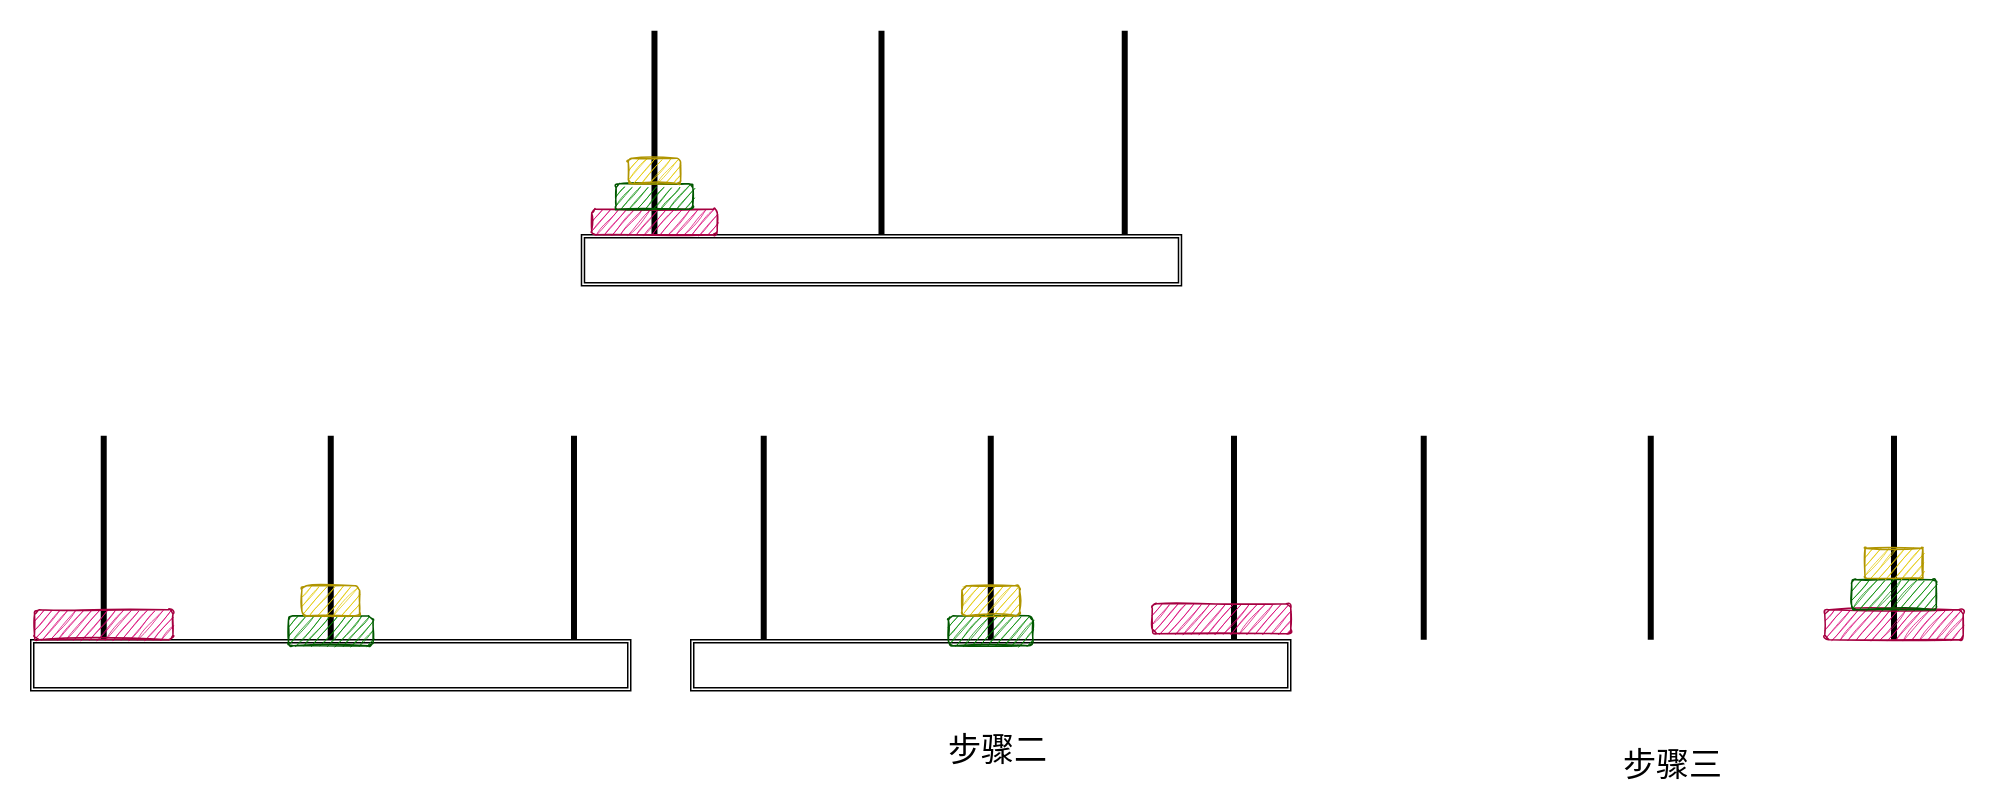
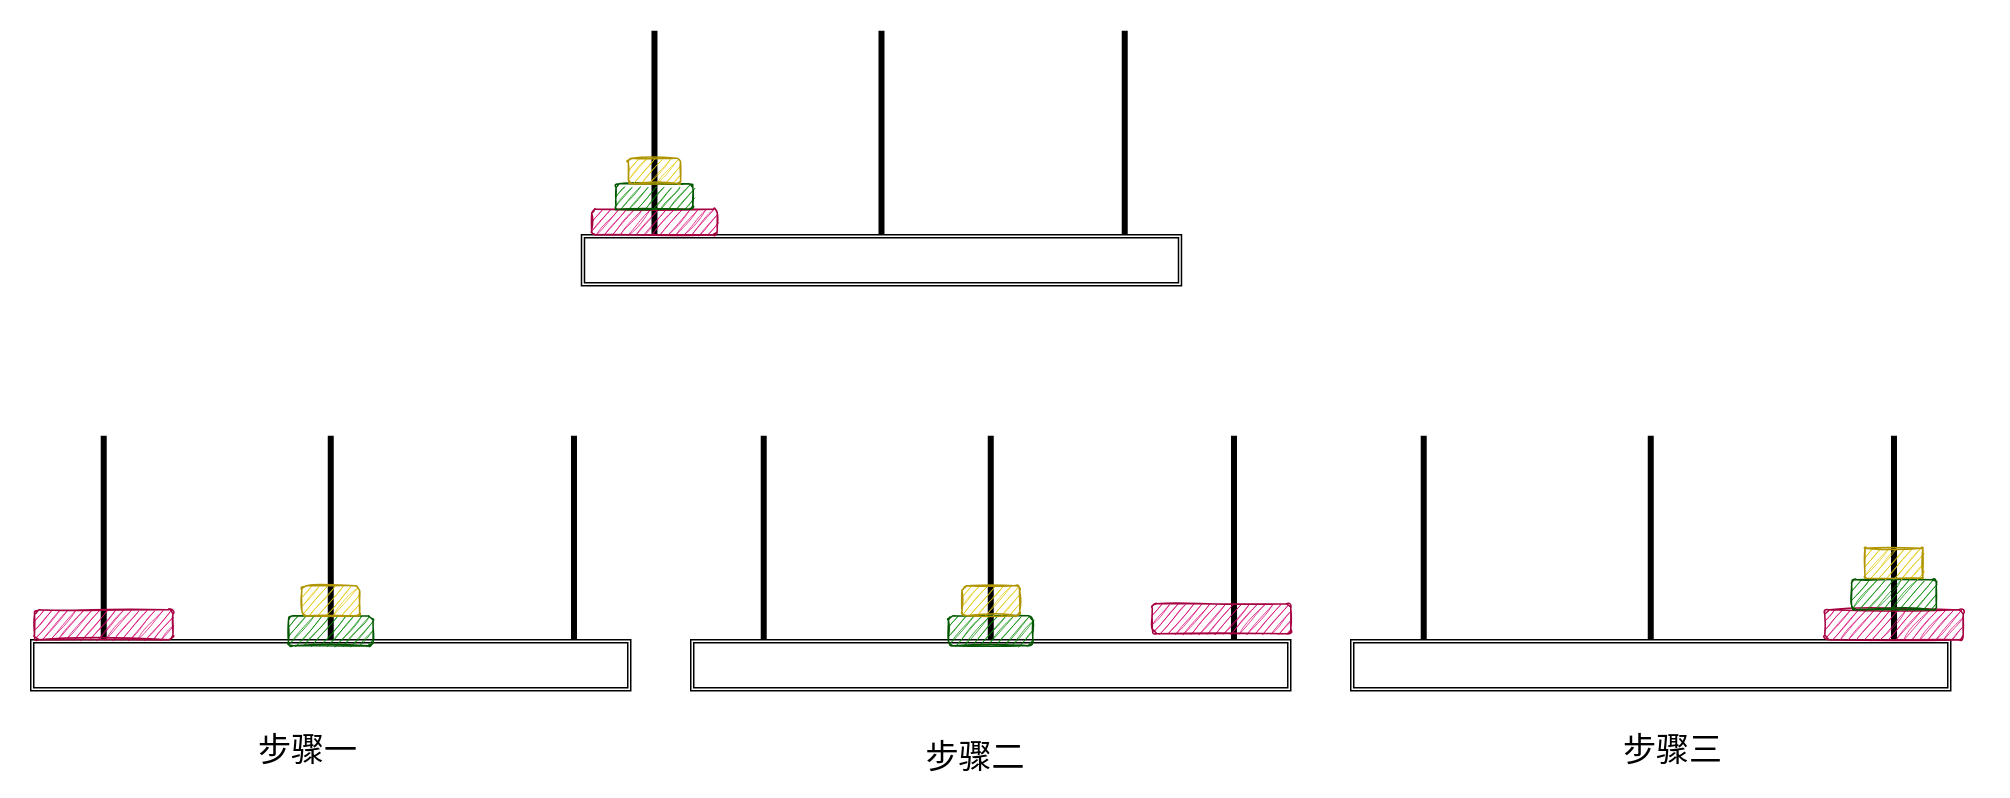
none -> (1651, 665)
none -> (308, 751)
(998, 751) -> (976, 758)
(1673, 766) -> (1673, 751)
